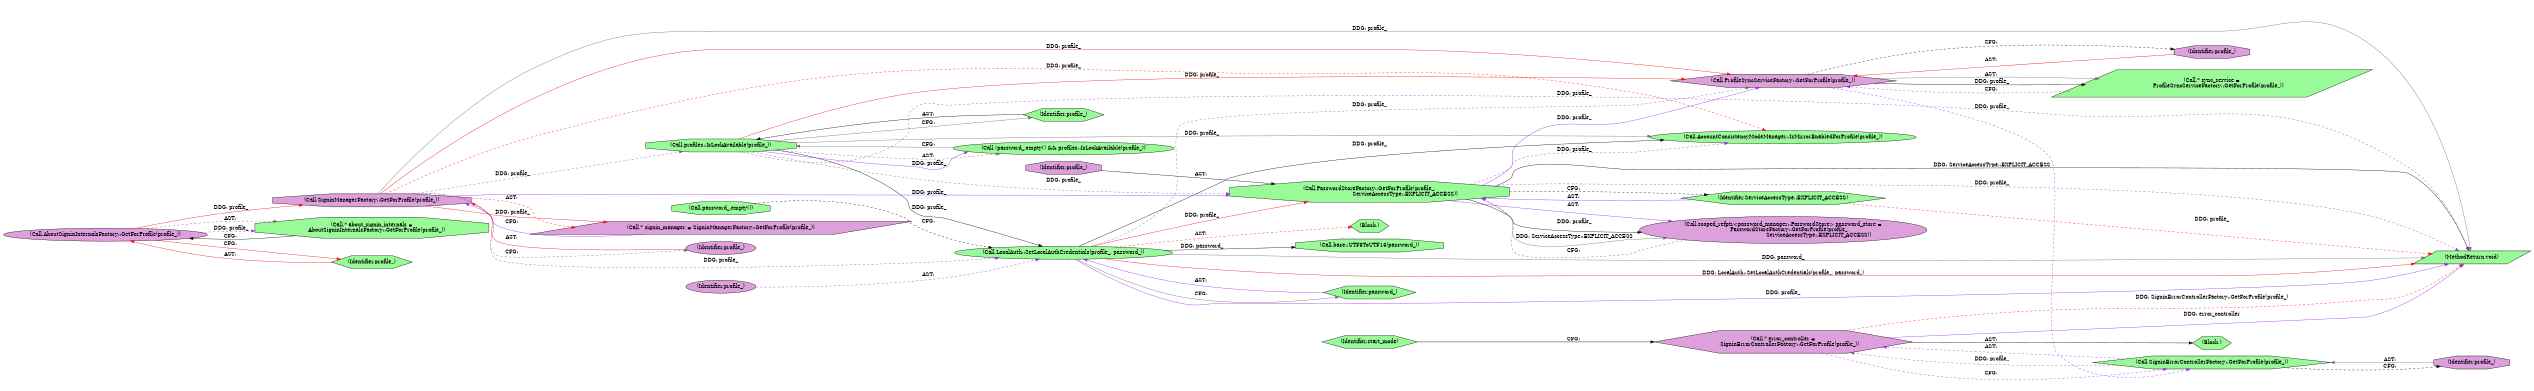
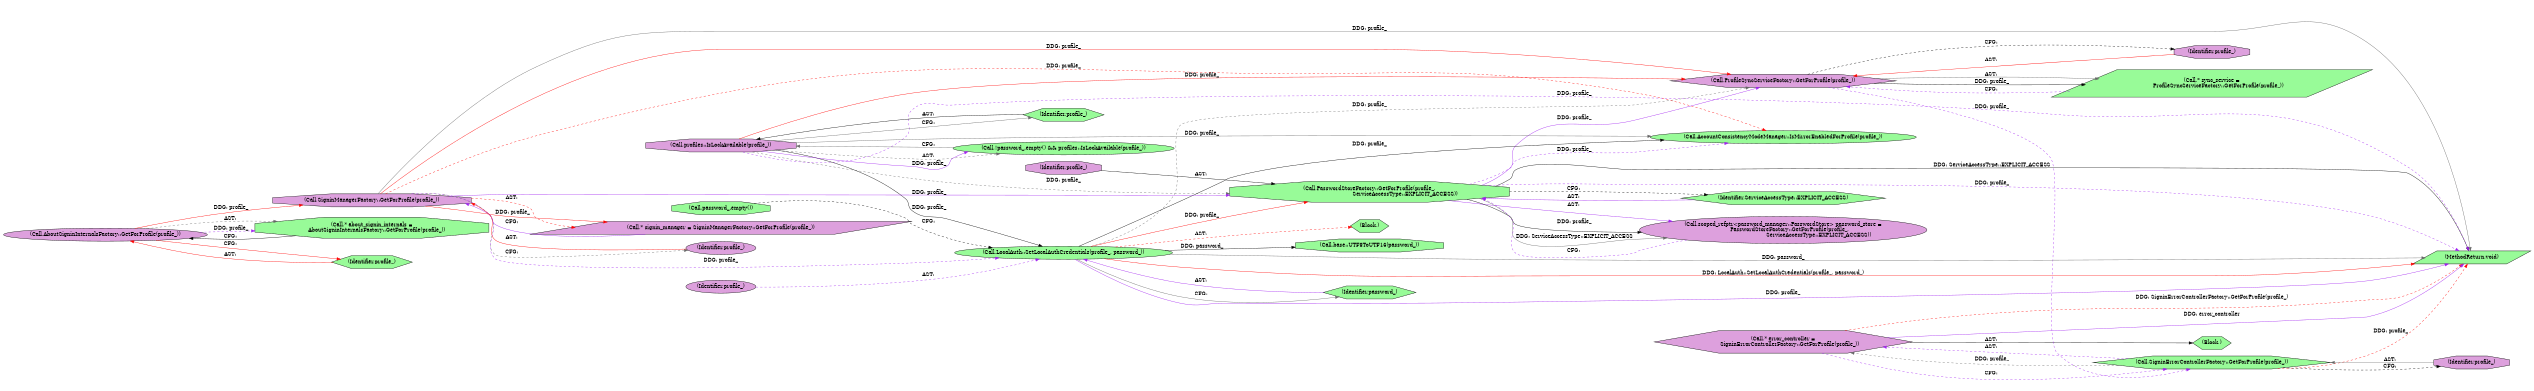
(721, 145) -> (721, 145)
(546, 173) -> none
(2136, 229) -> (2387, 347)
(1370, 342) -> none
